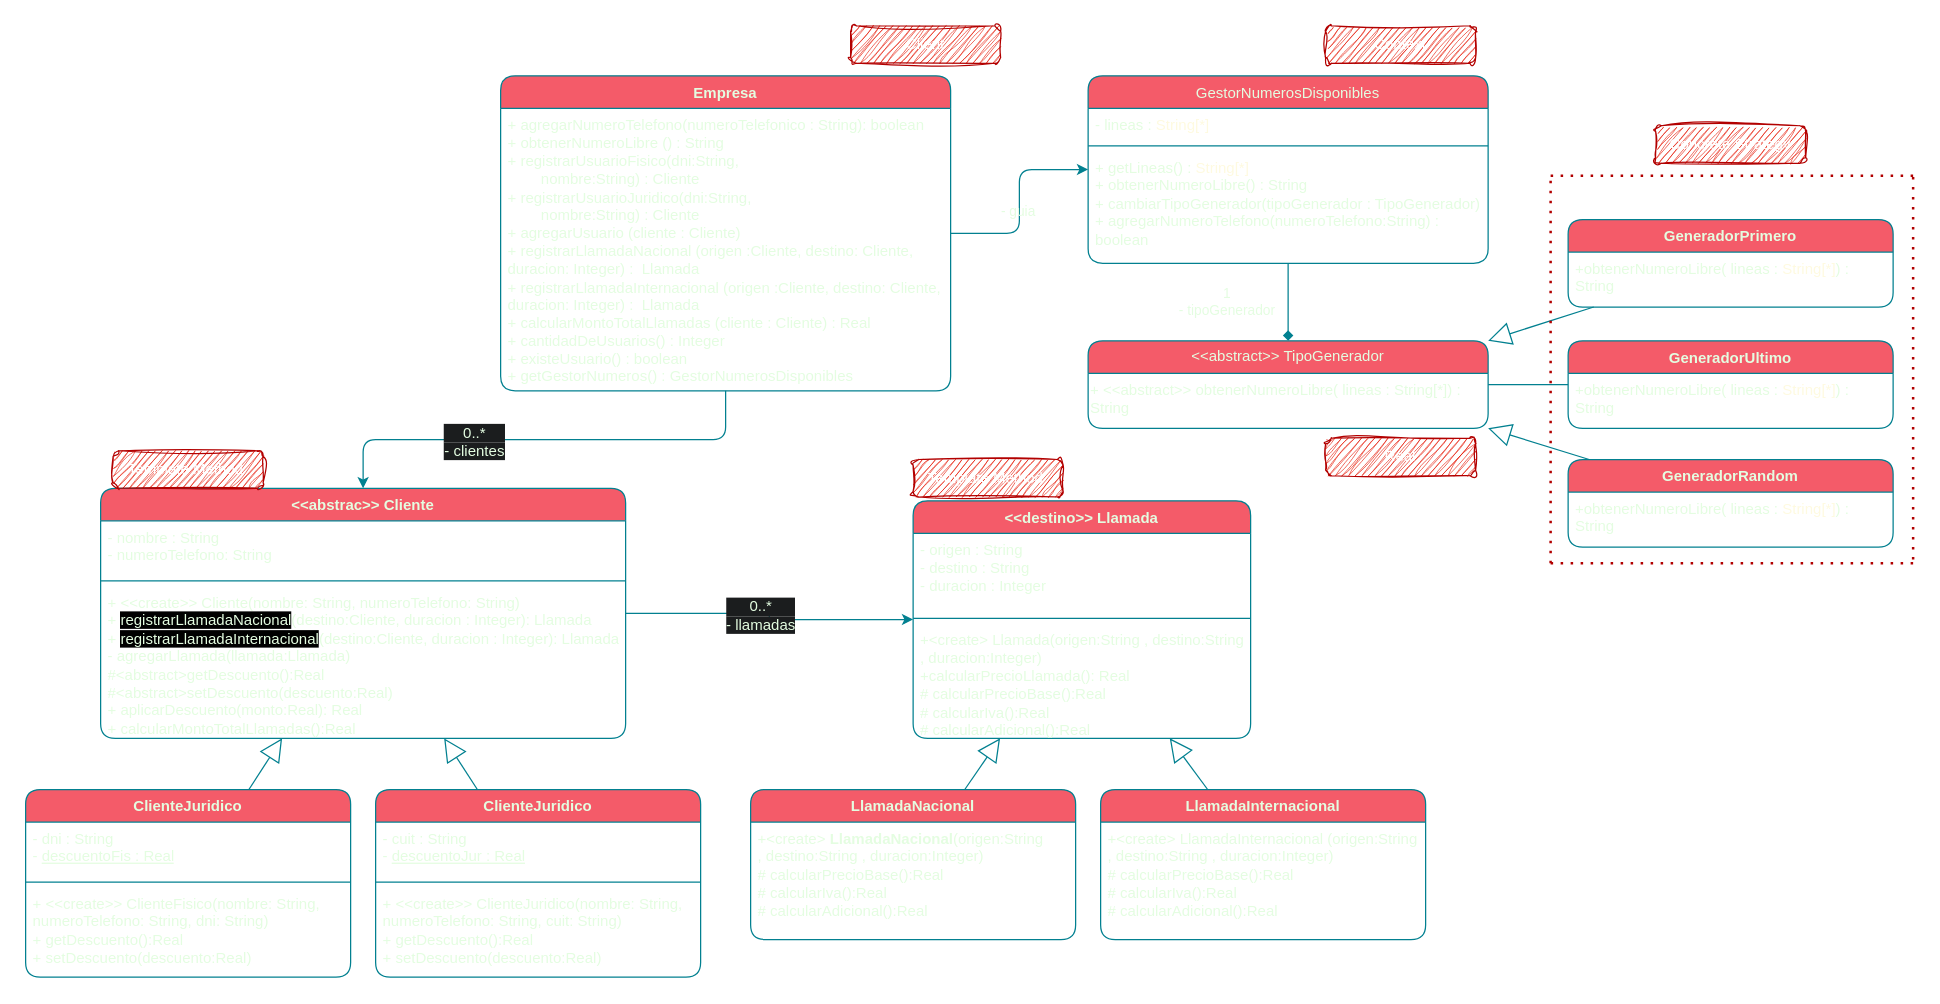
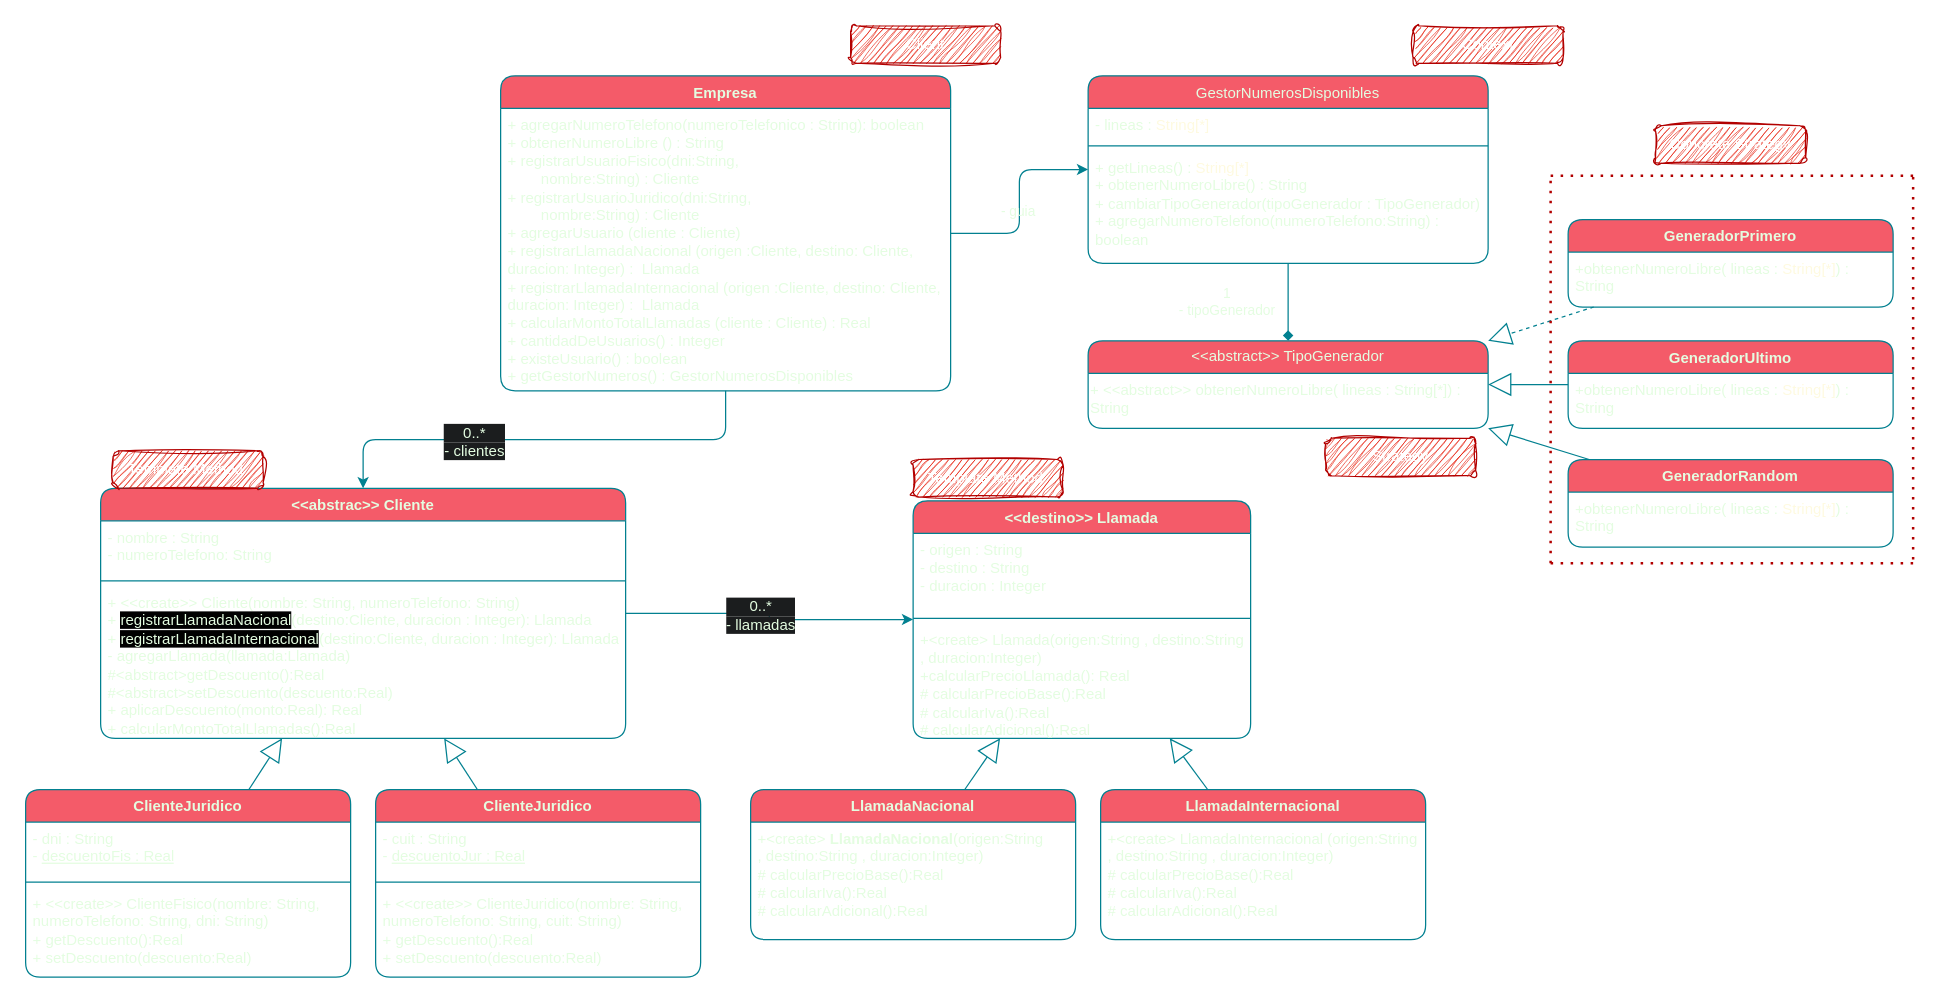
(1401, 44) -> (1488, 44)
(1547, 322) -> (1547, 322)
(1501, 384) -> (1512, 384)
(1401, 457) -> (1401, 457)
